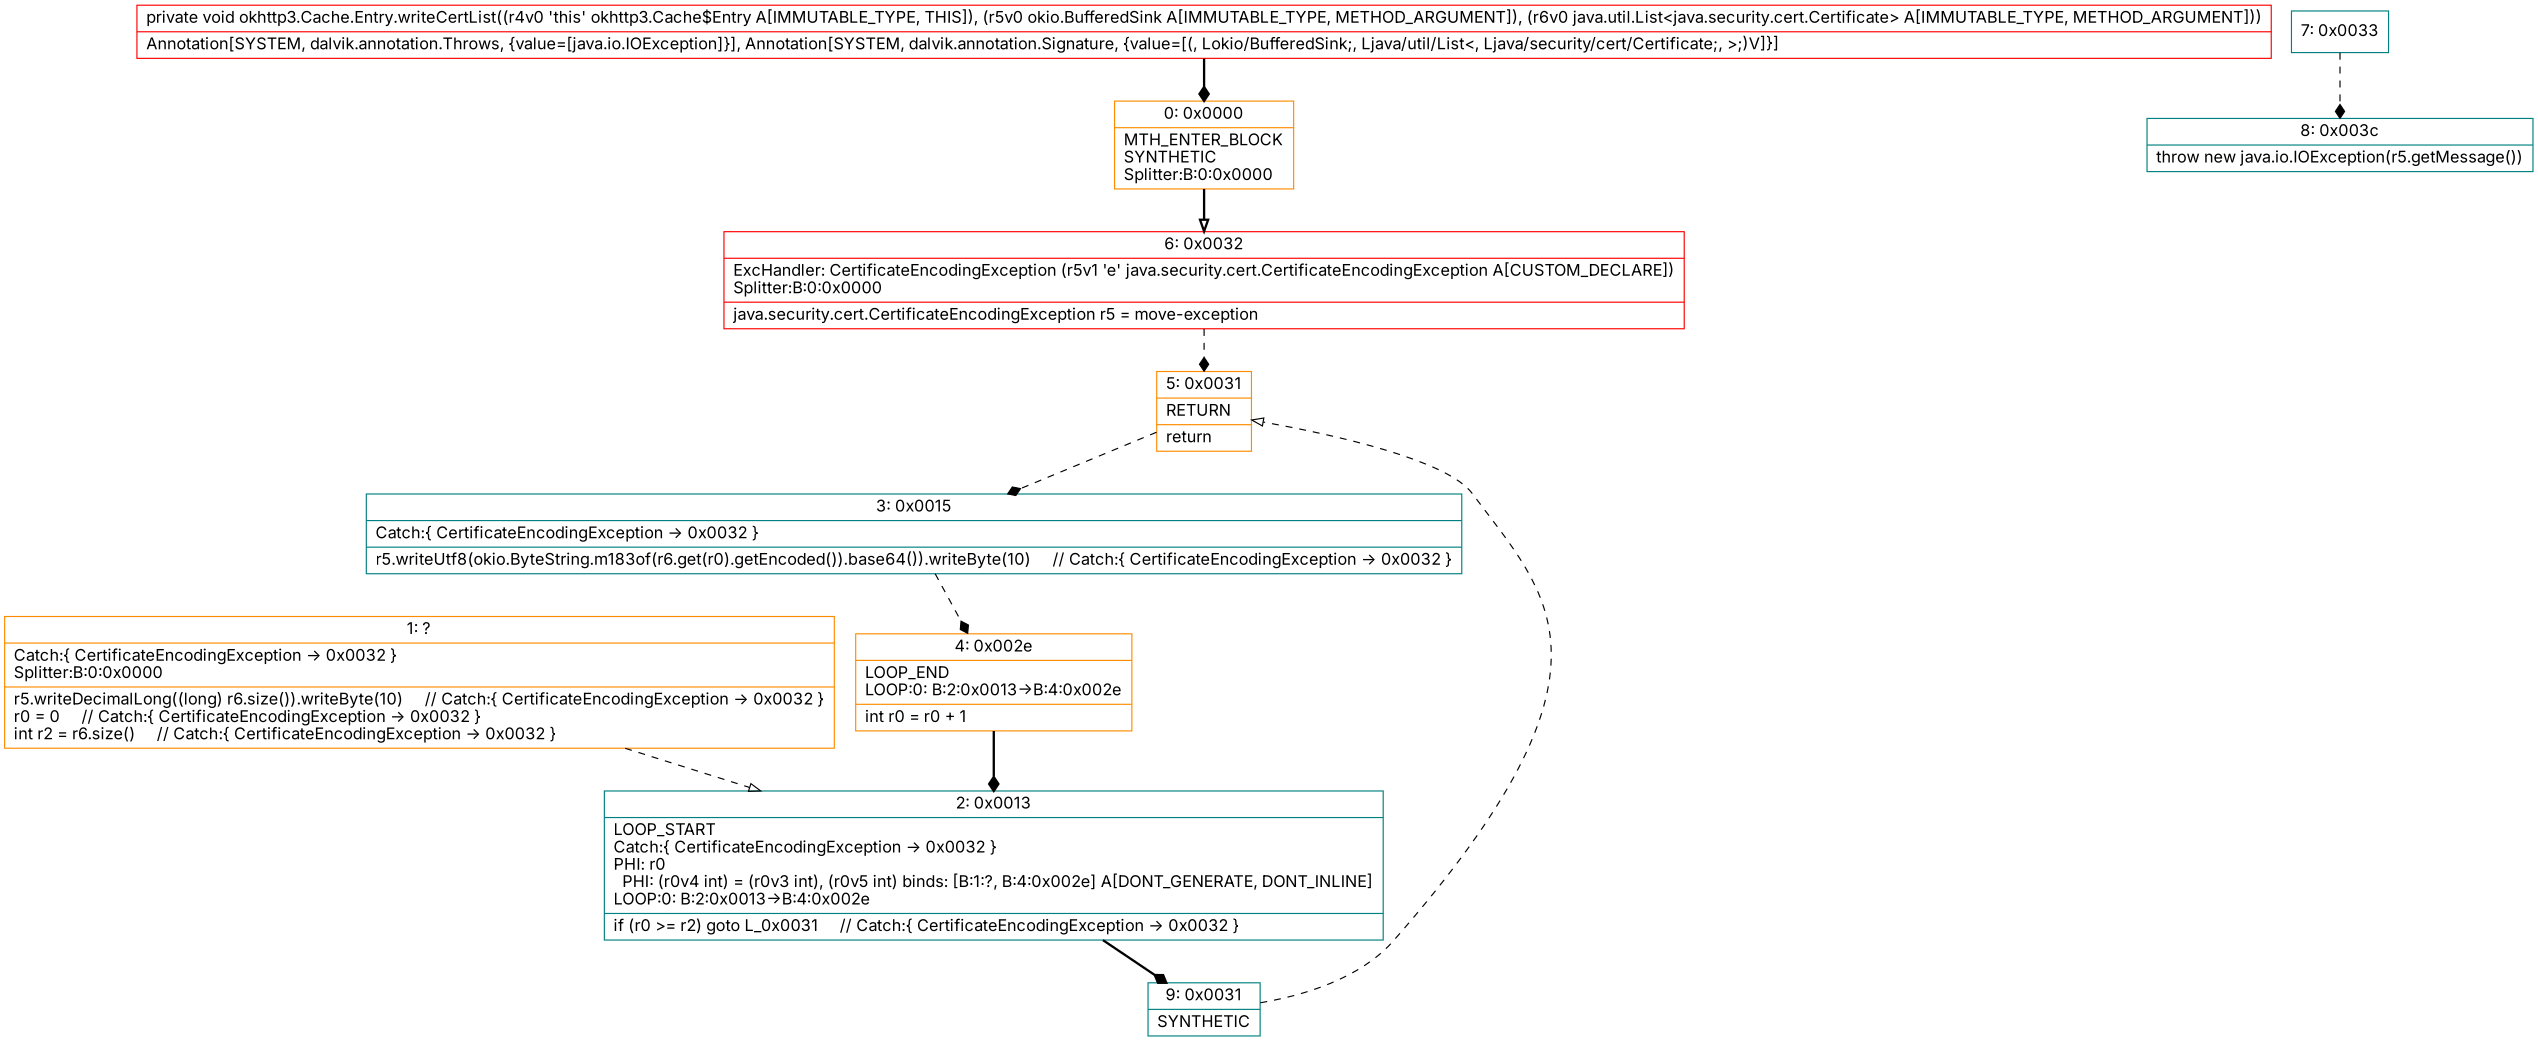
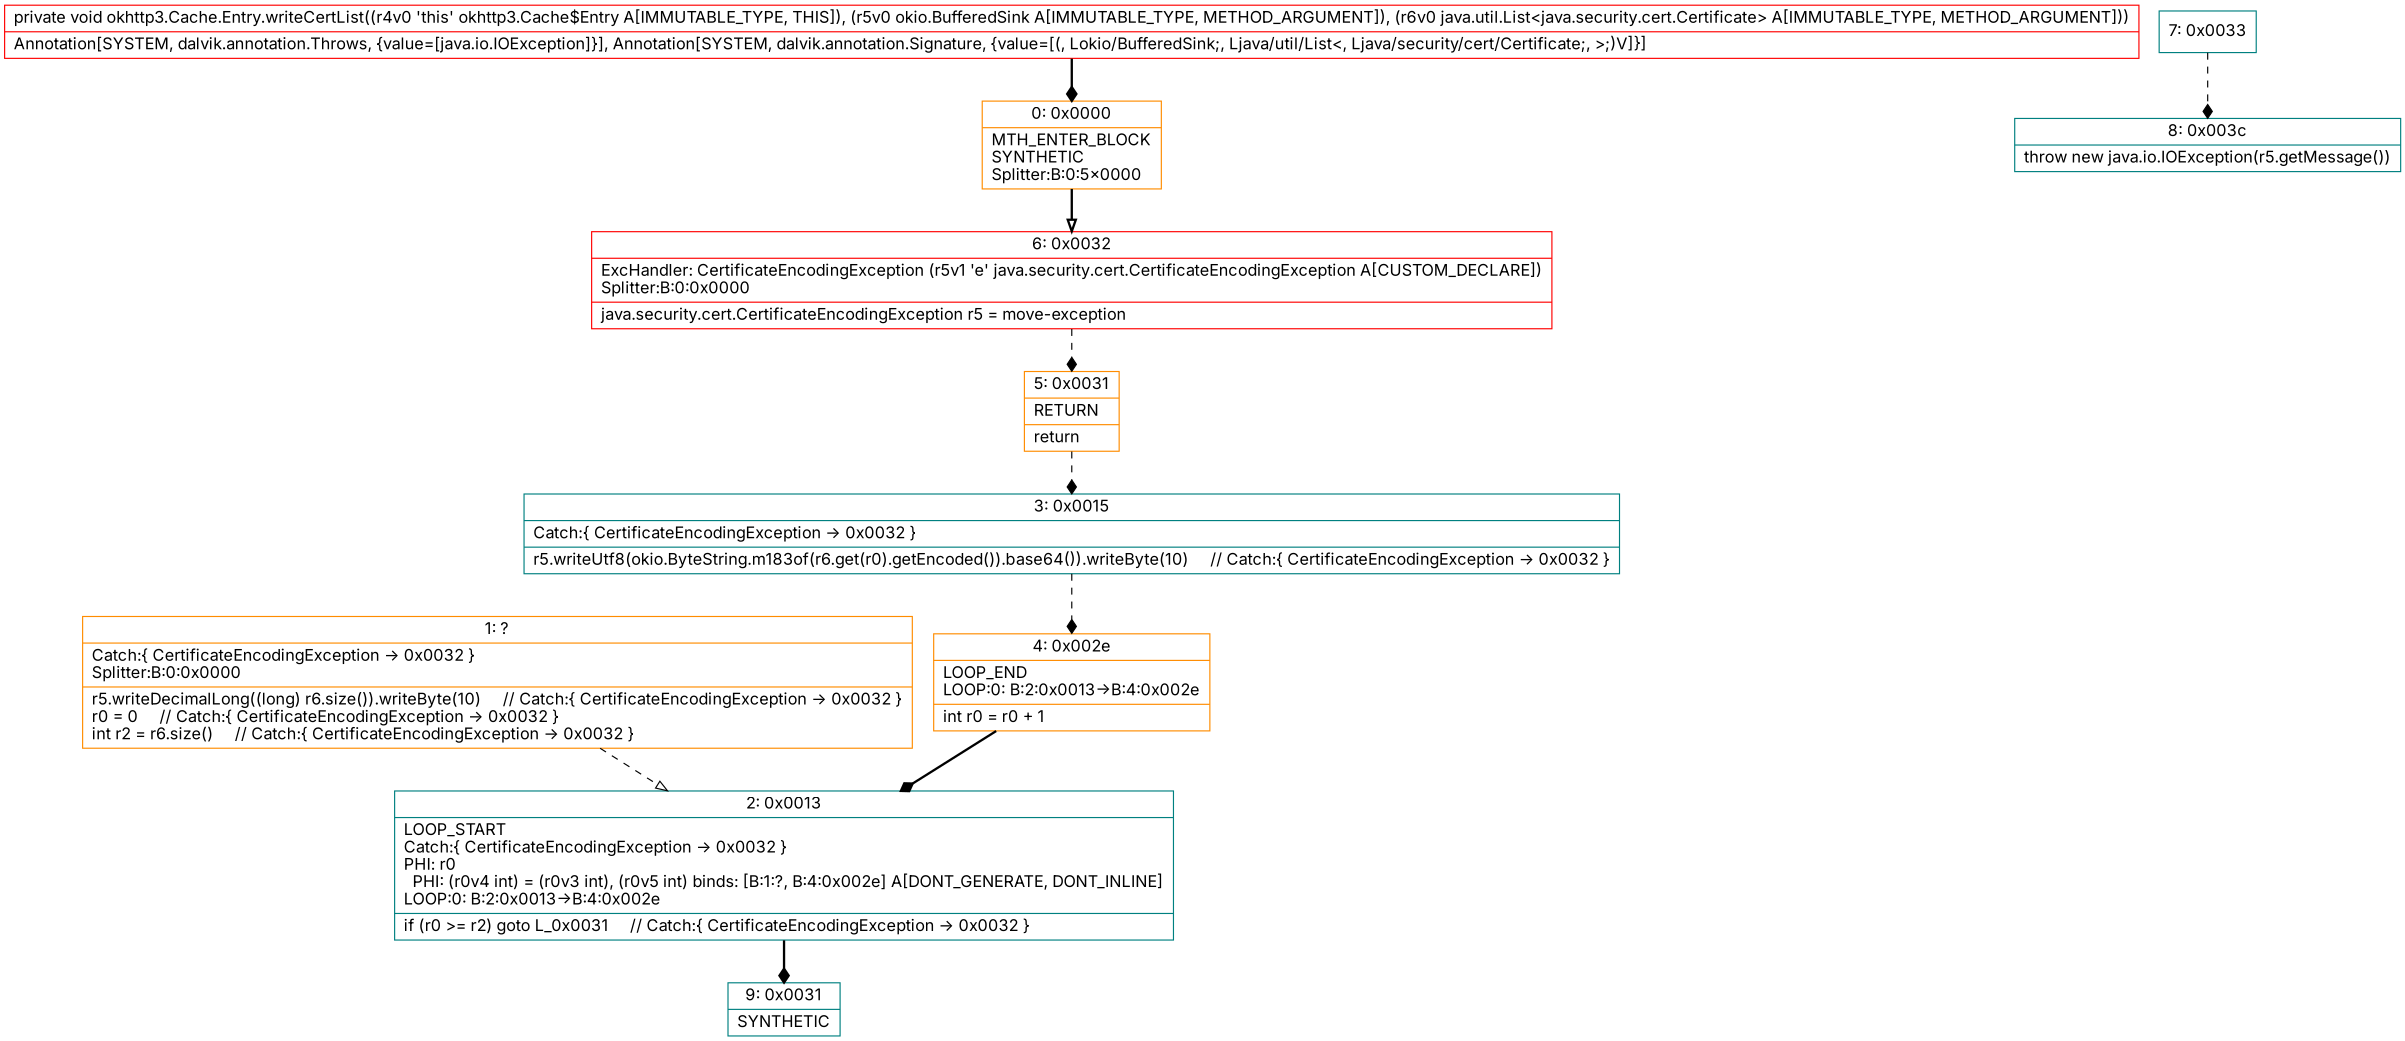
(1199, 175) -> (1067, 175)
(1546, 692) -> none
